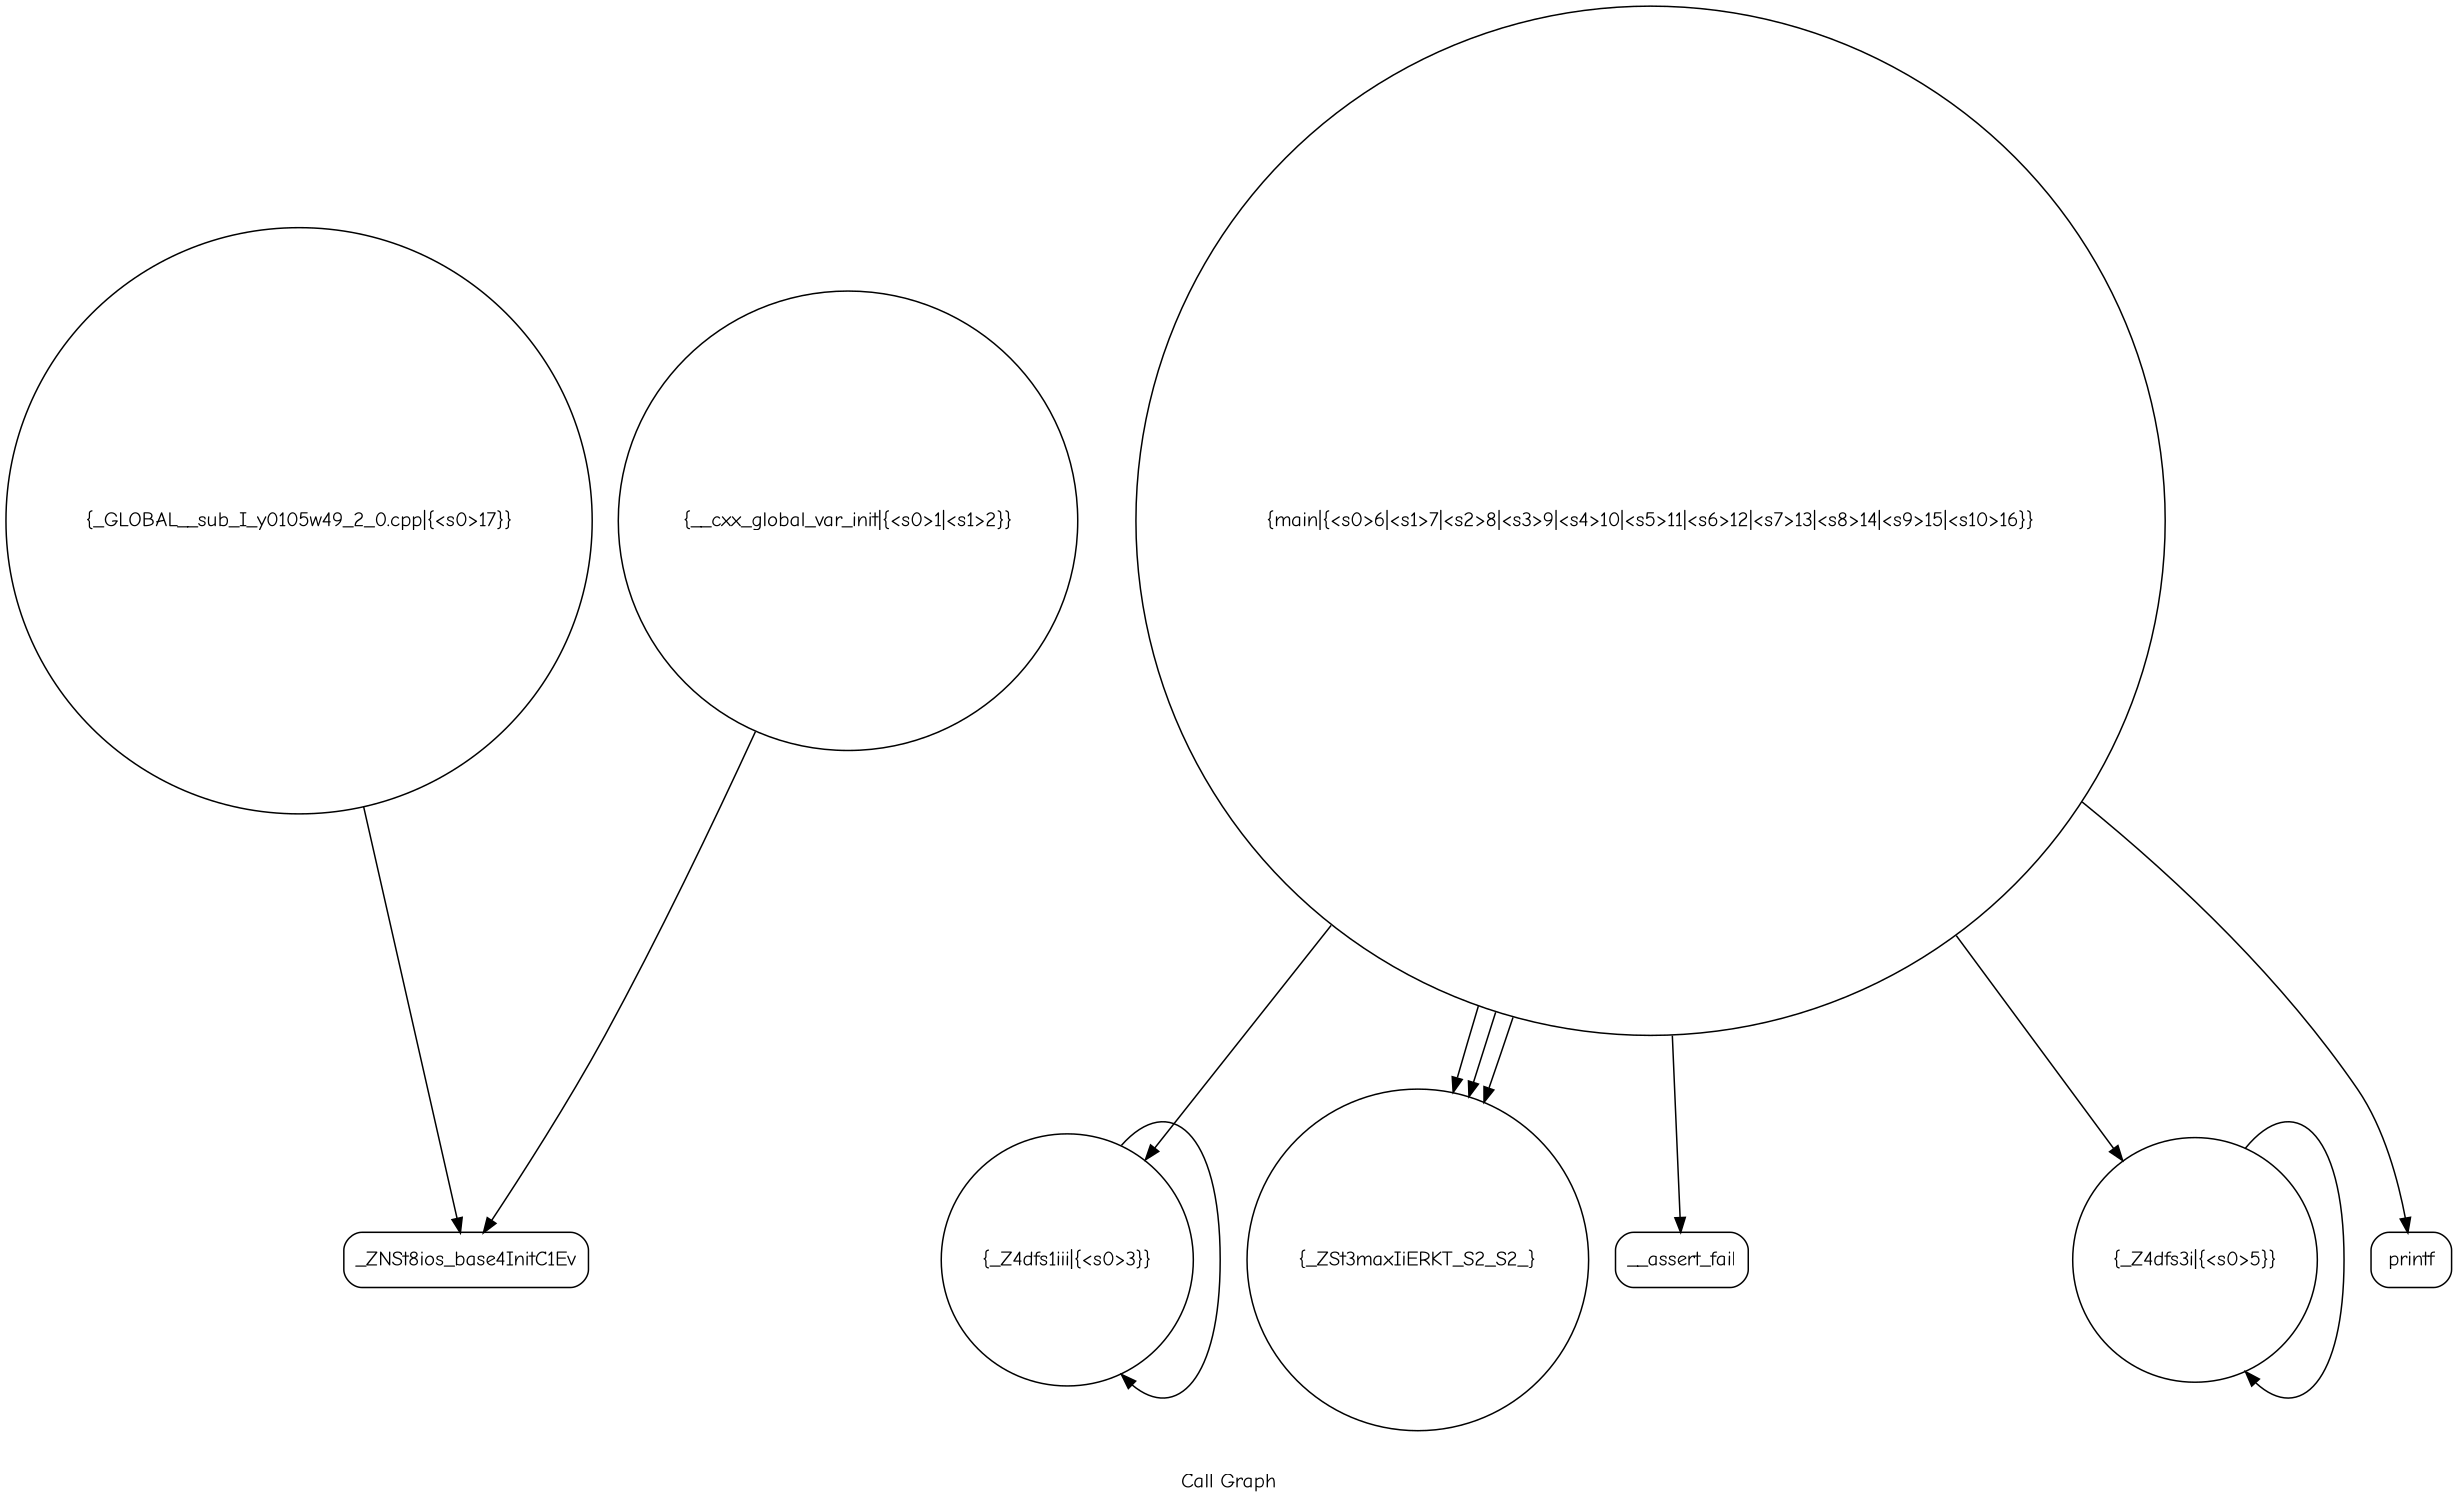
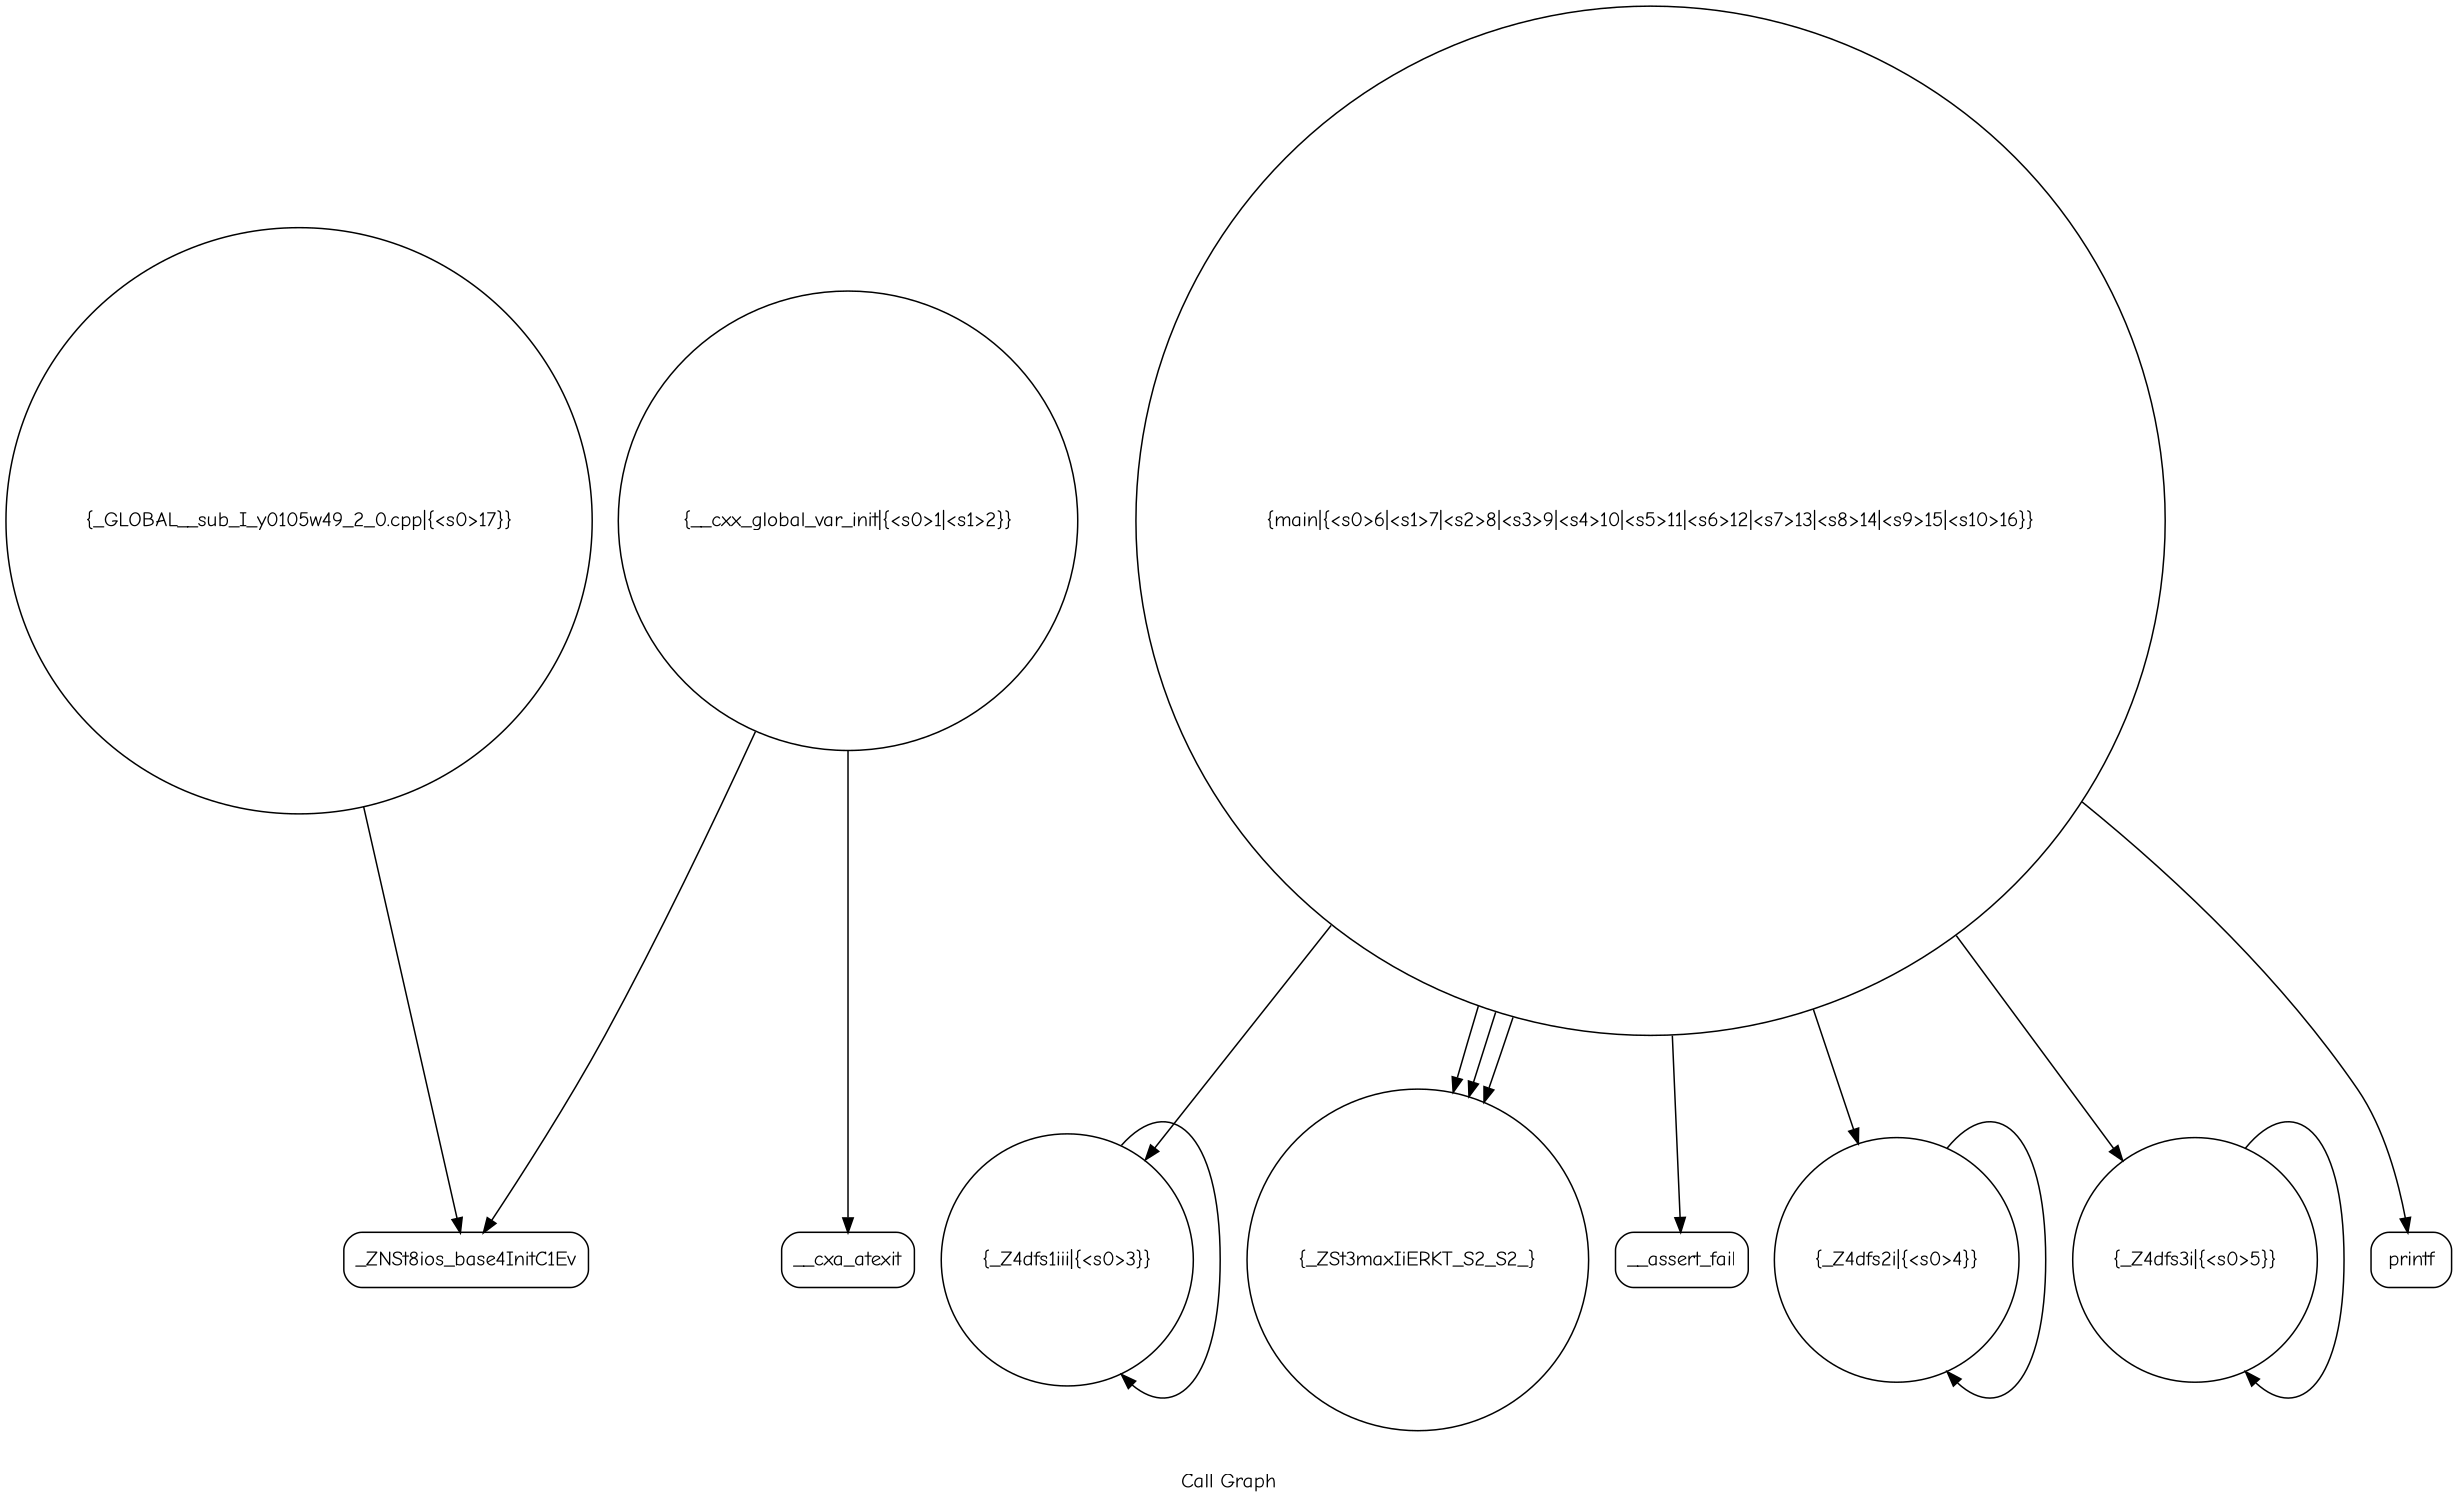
none -> (848, 1260)
none -> (1897, 1260)
